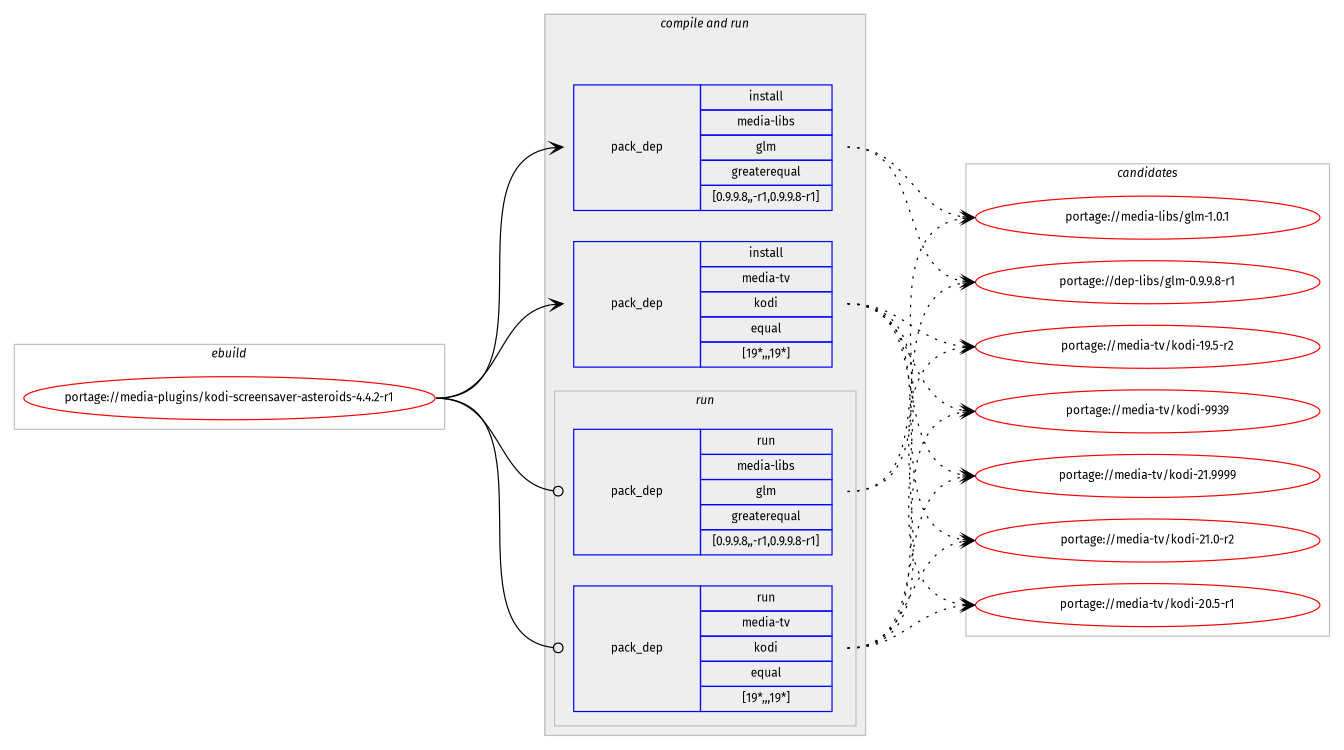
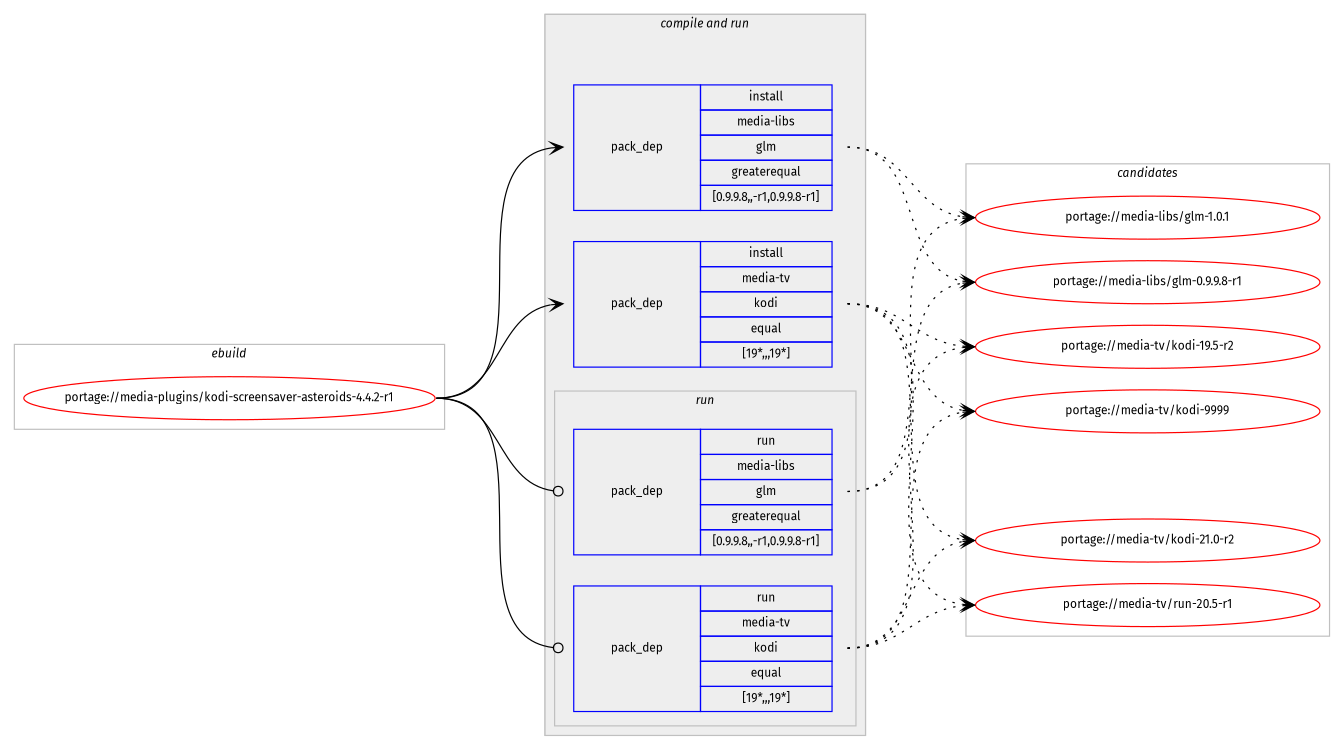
(1148, 282) -> (1148, 282)
(1148, 411) -> (1148, 411)
(1148, 476) -> none
(1148, 605) -> (1148, 605)
